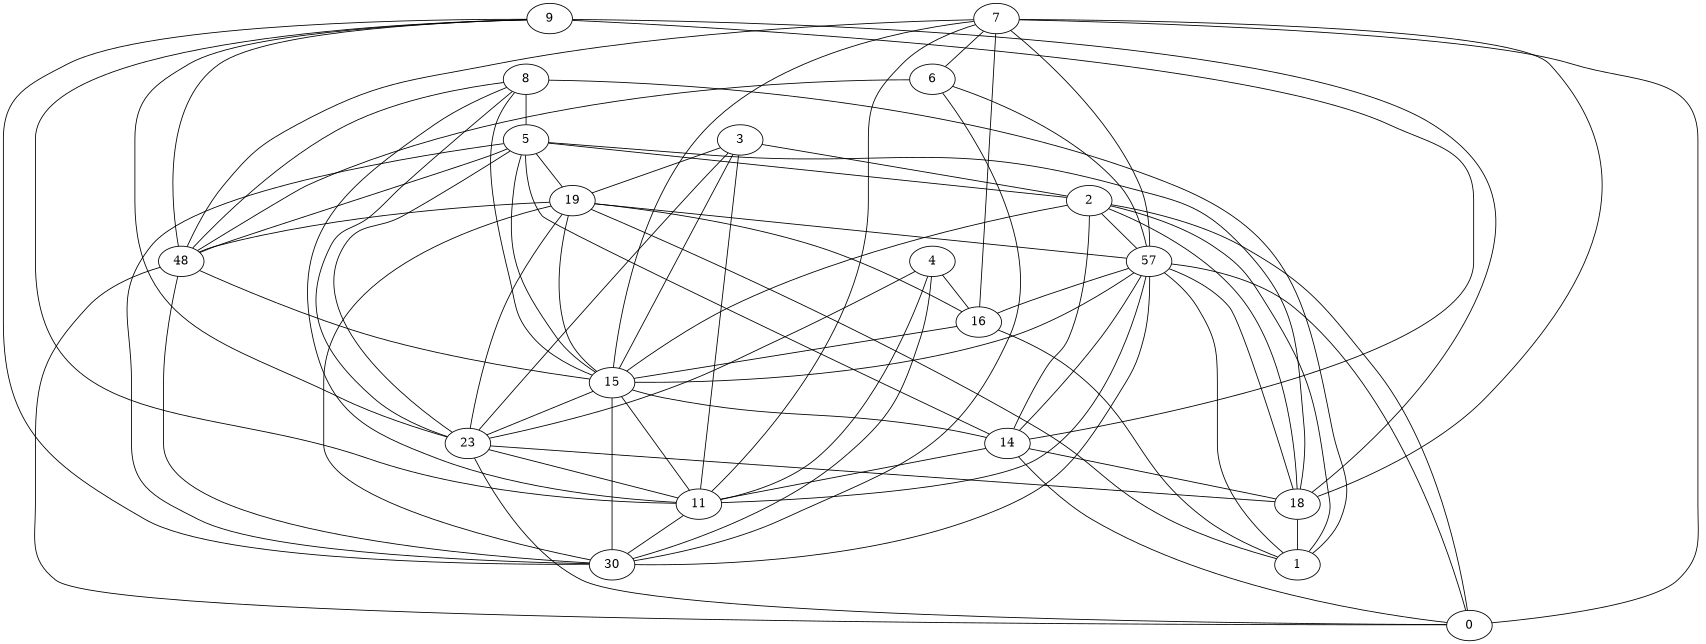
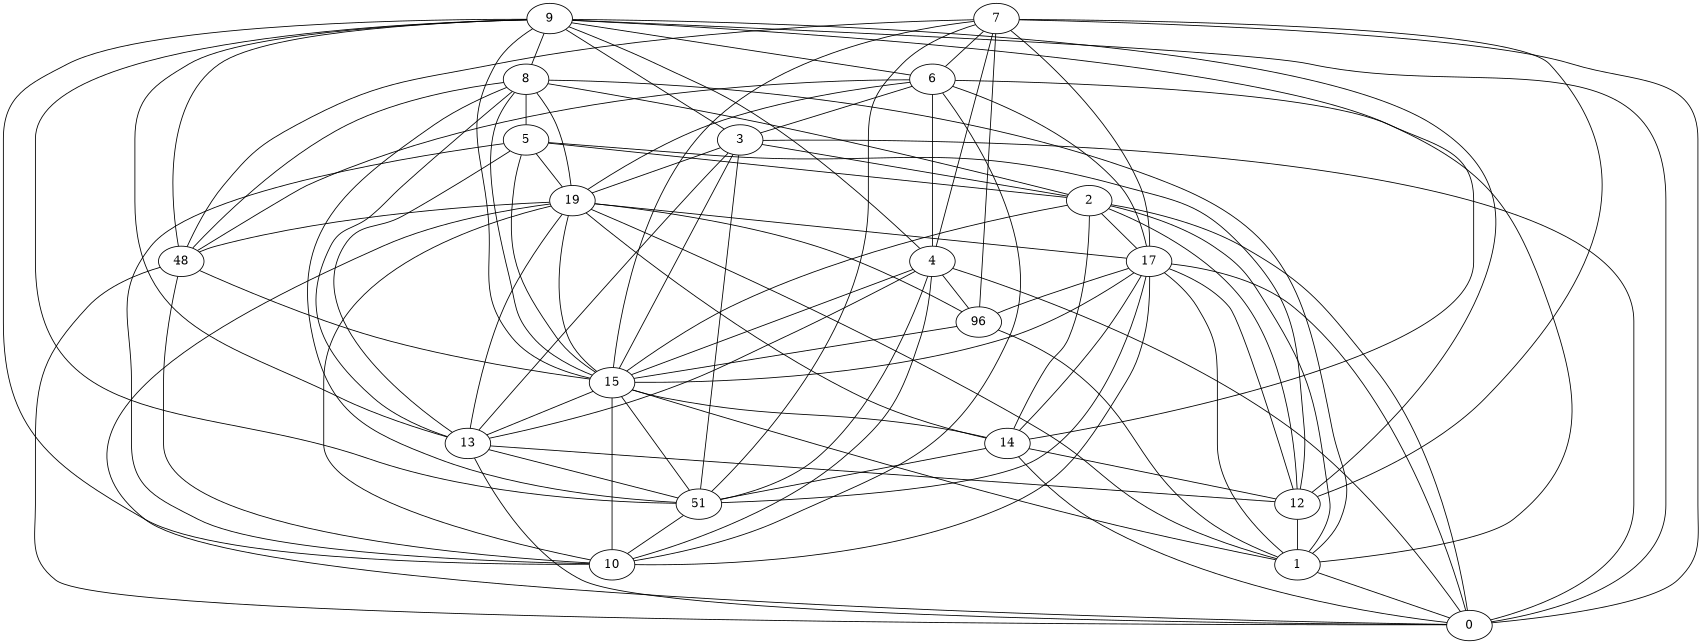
none -> (538, 49)
none -> (741, 49)
none -> (1419, 76)
none -> (641, 77)
none -> (758, 110)
none -> (836, 110)
none -> (758, 116)
none -> (809, 133)
none -> (561, 137)
none -> (962, 151)
none -> (932, 166)
none -> (1413, 188)
(354, 201) -> none
none -> (489, 231)
none -> (1523, 240)
(1149, 261) -> (1149, 261)
(736, 313) -> (774, 348)
none -> (772, 322)
(979, 322) -> (979, 322)
none -> (1225, 386)
(468, 443) -> (468, 443)
none -> (968, 487)
(699, 504) -> (699, 504)
(1297, 504) -> (1297, 504)
(612, 565) -> (612, 565)
none -> (489, 582)
none -> (1383, 595)
